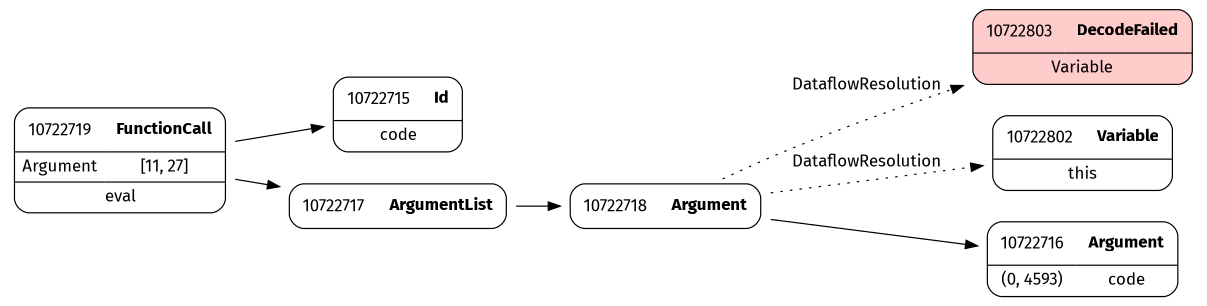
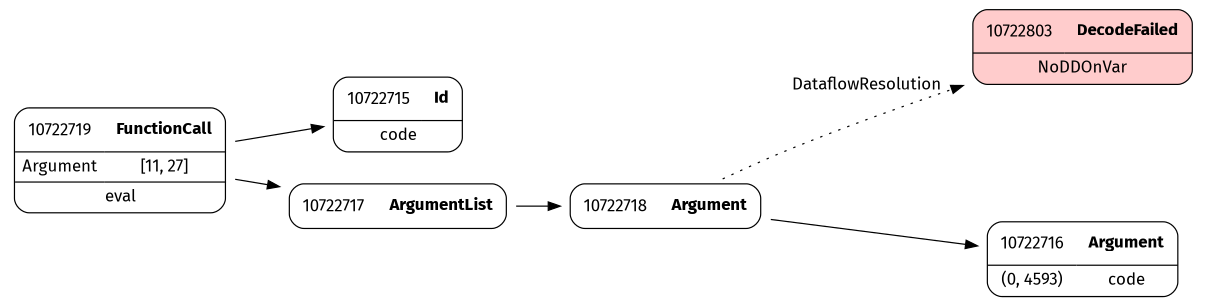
(1083, 68) -> (1083, 68)
(1083, 153) -> none
